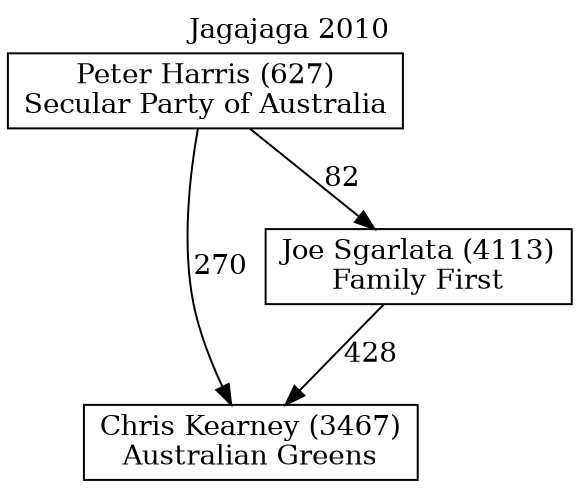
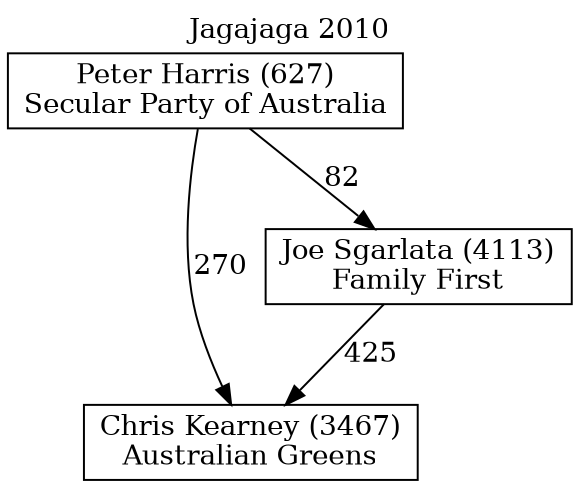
(371, 355) -> (371, 355)
